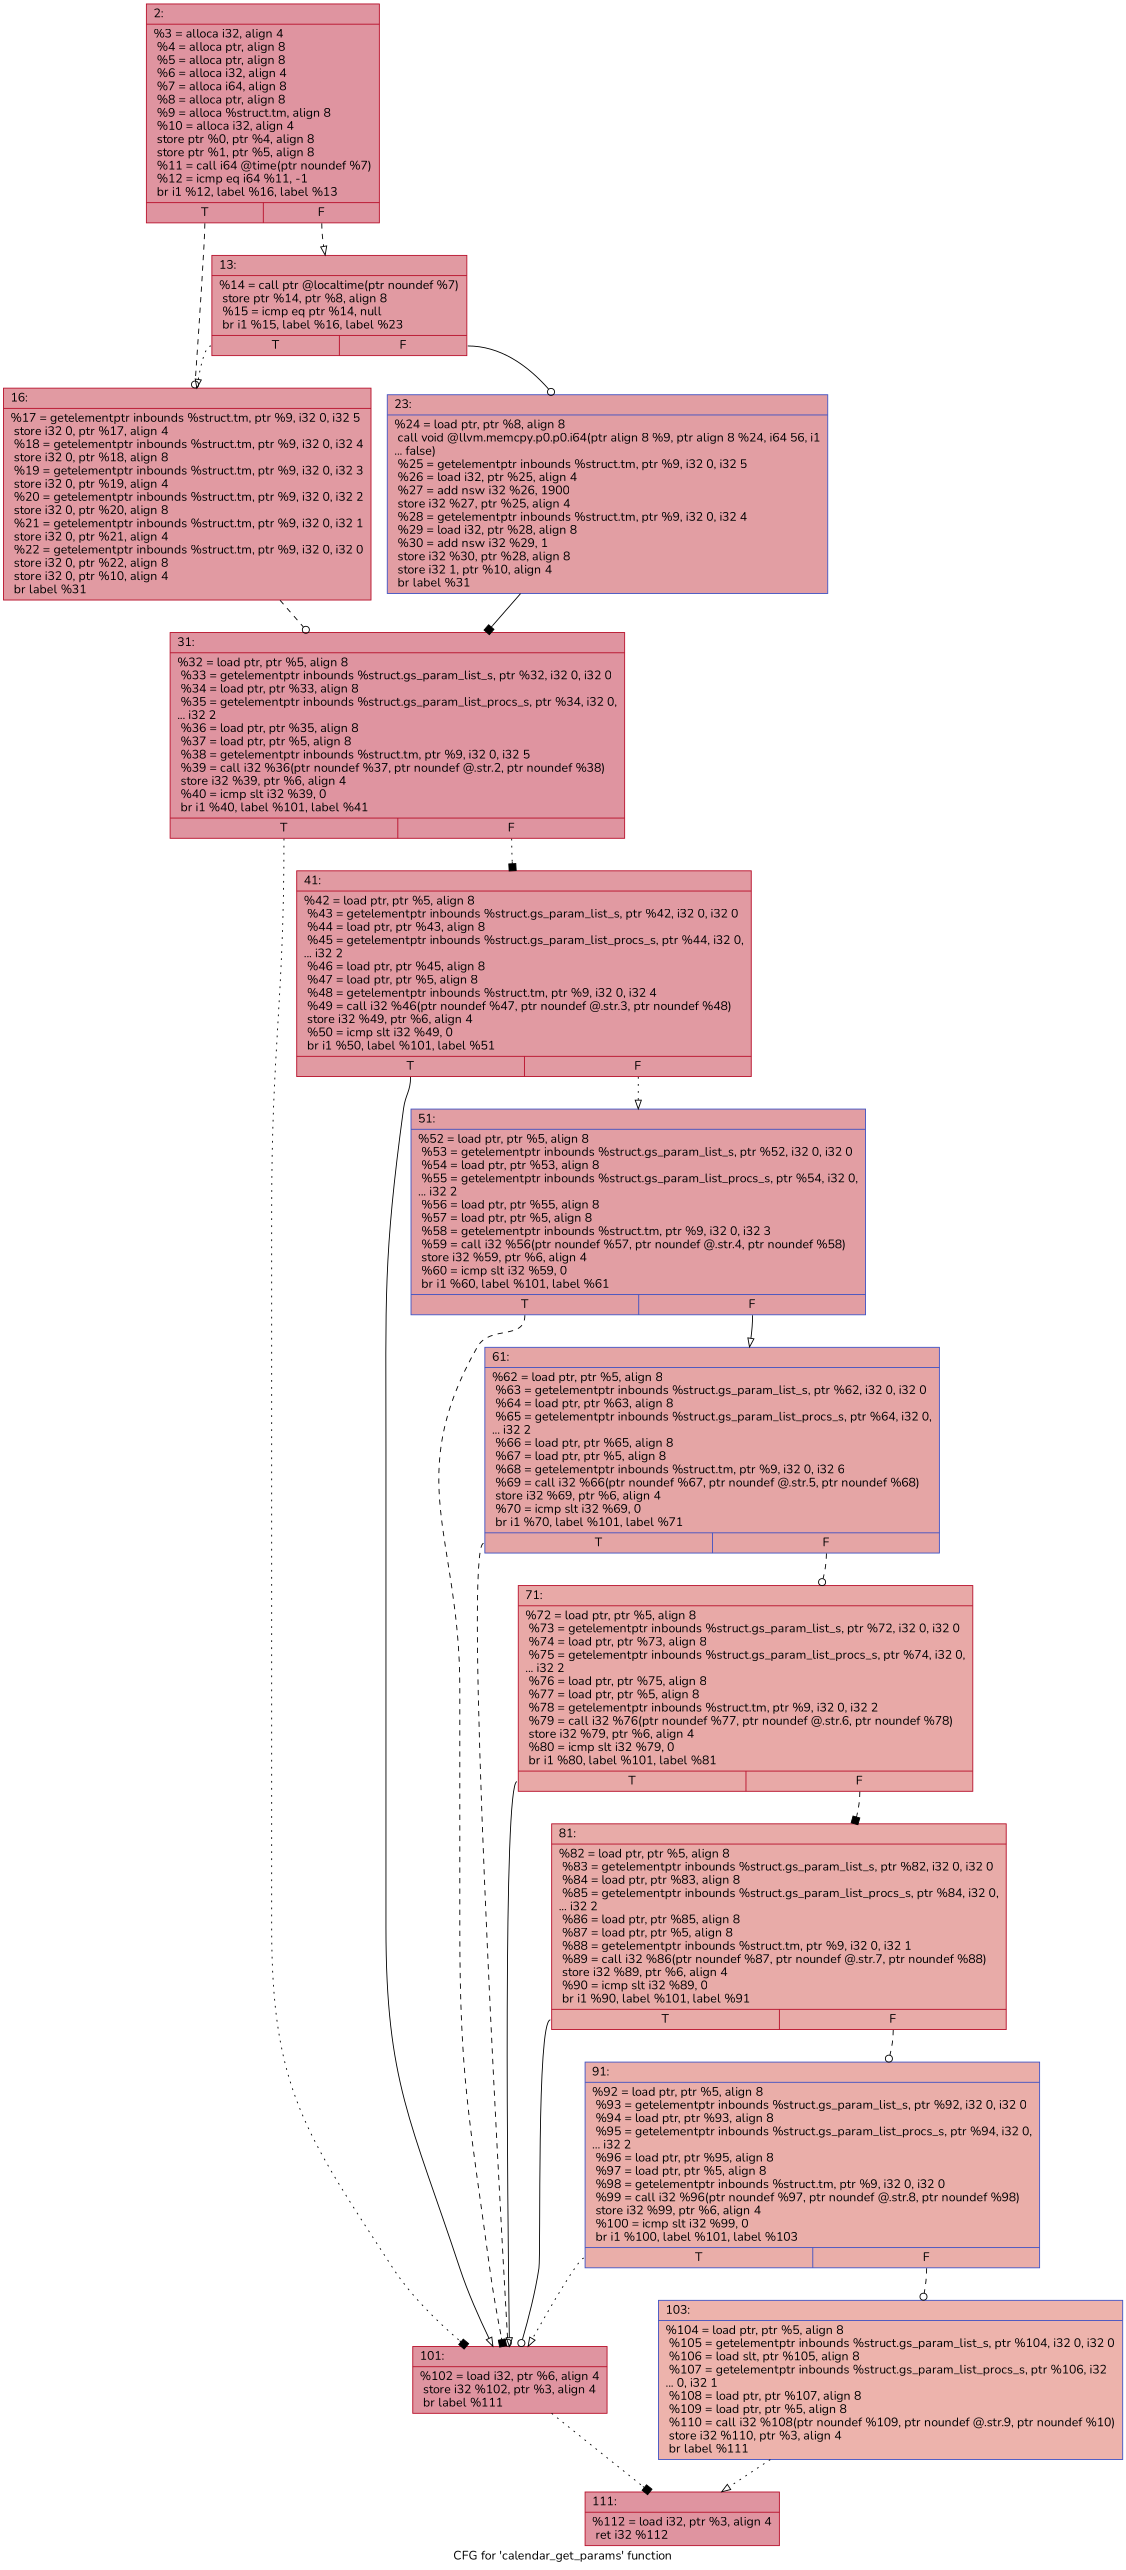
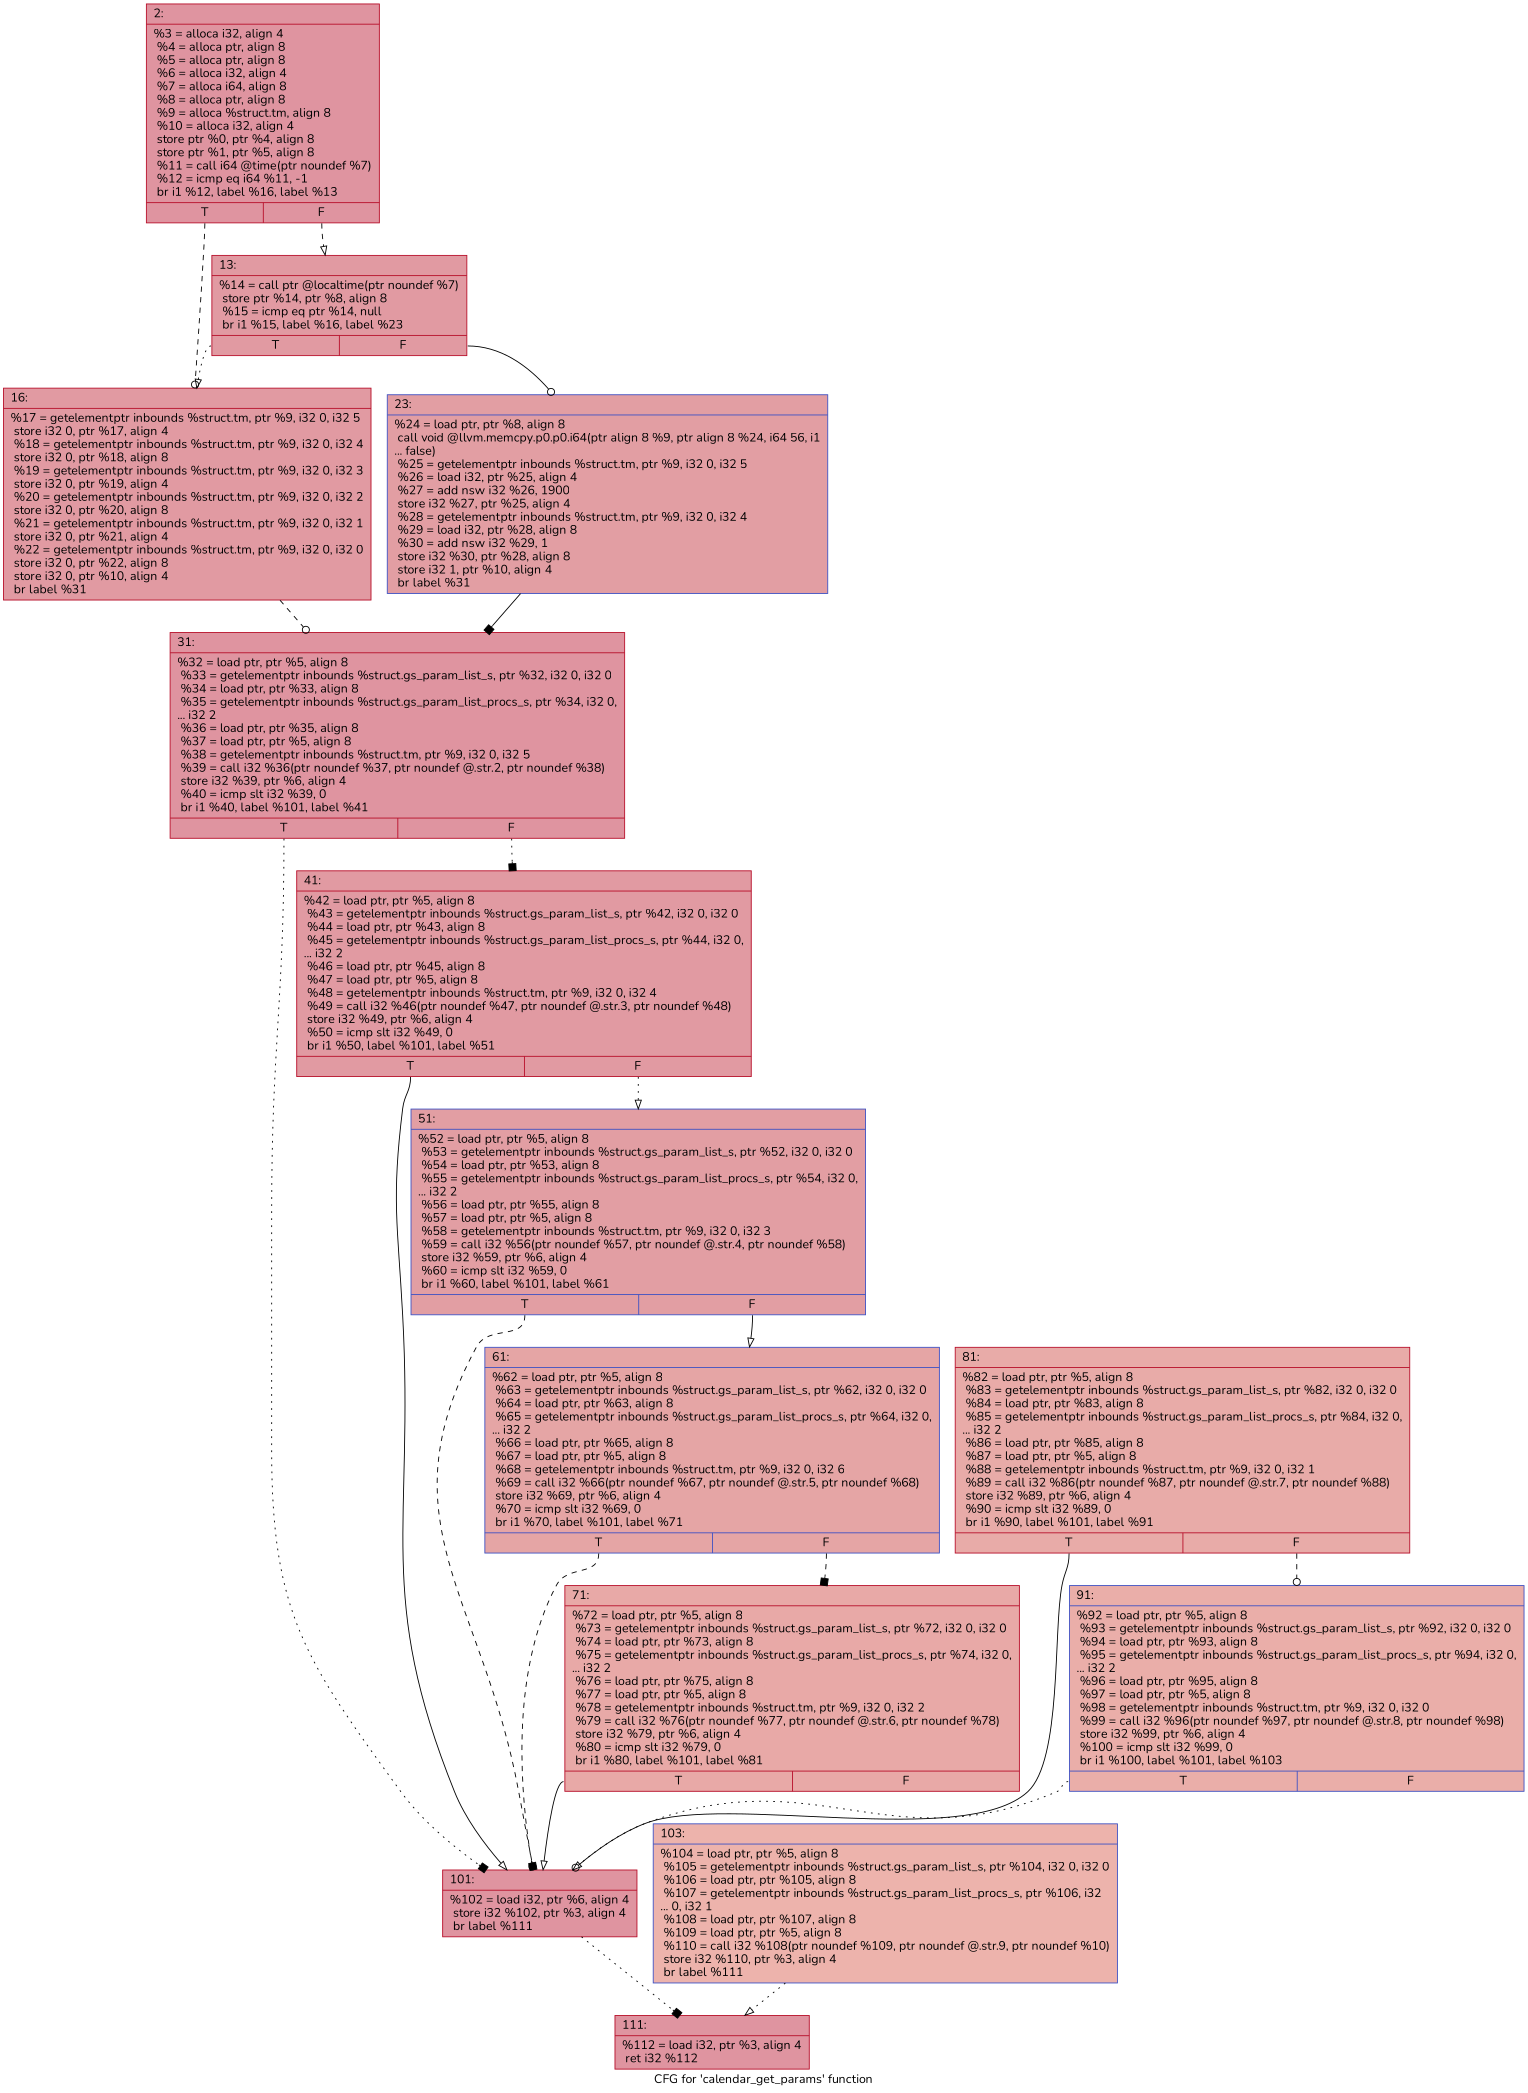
(826, 1566) -> (826, 1565)
(859, 1804) -> none
(926, 2281) -> none
(763, 2357) -> (758, 1880)
